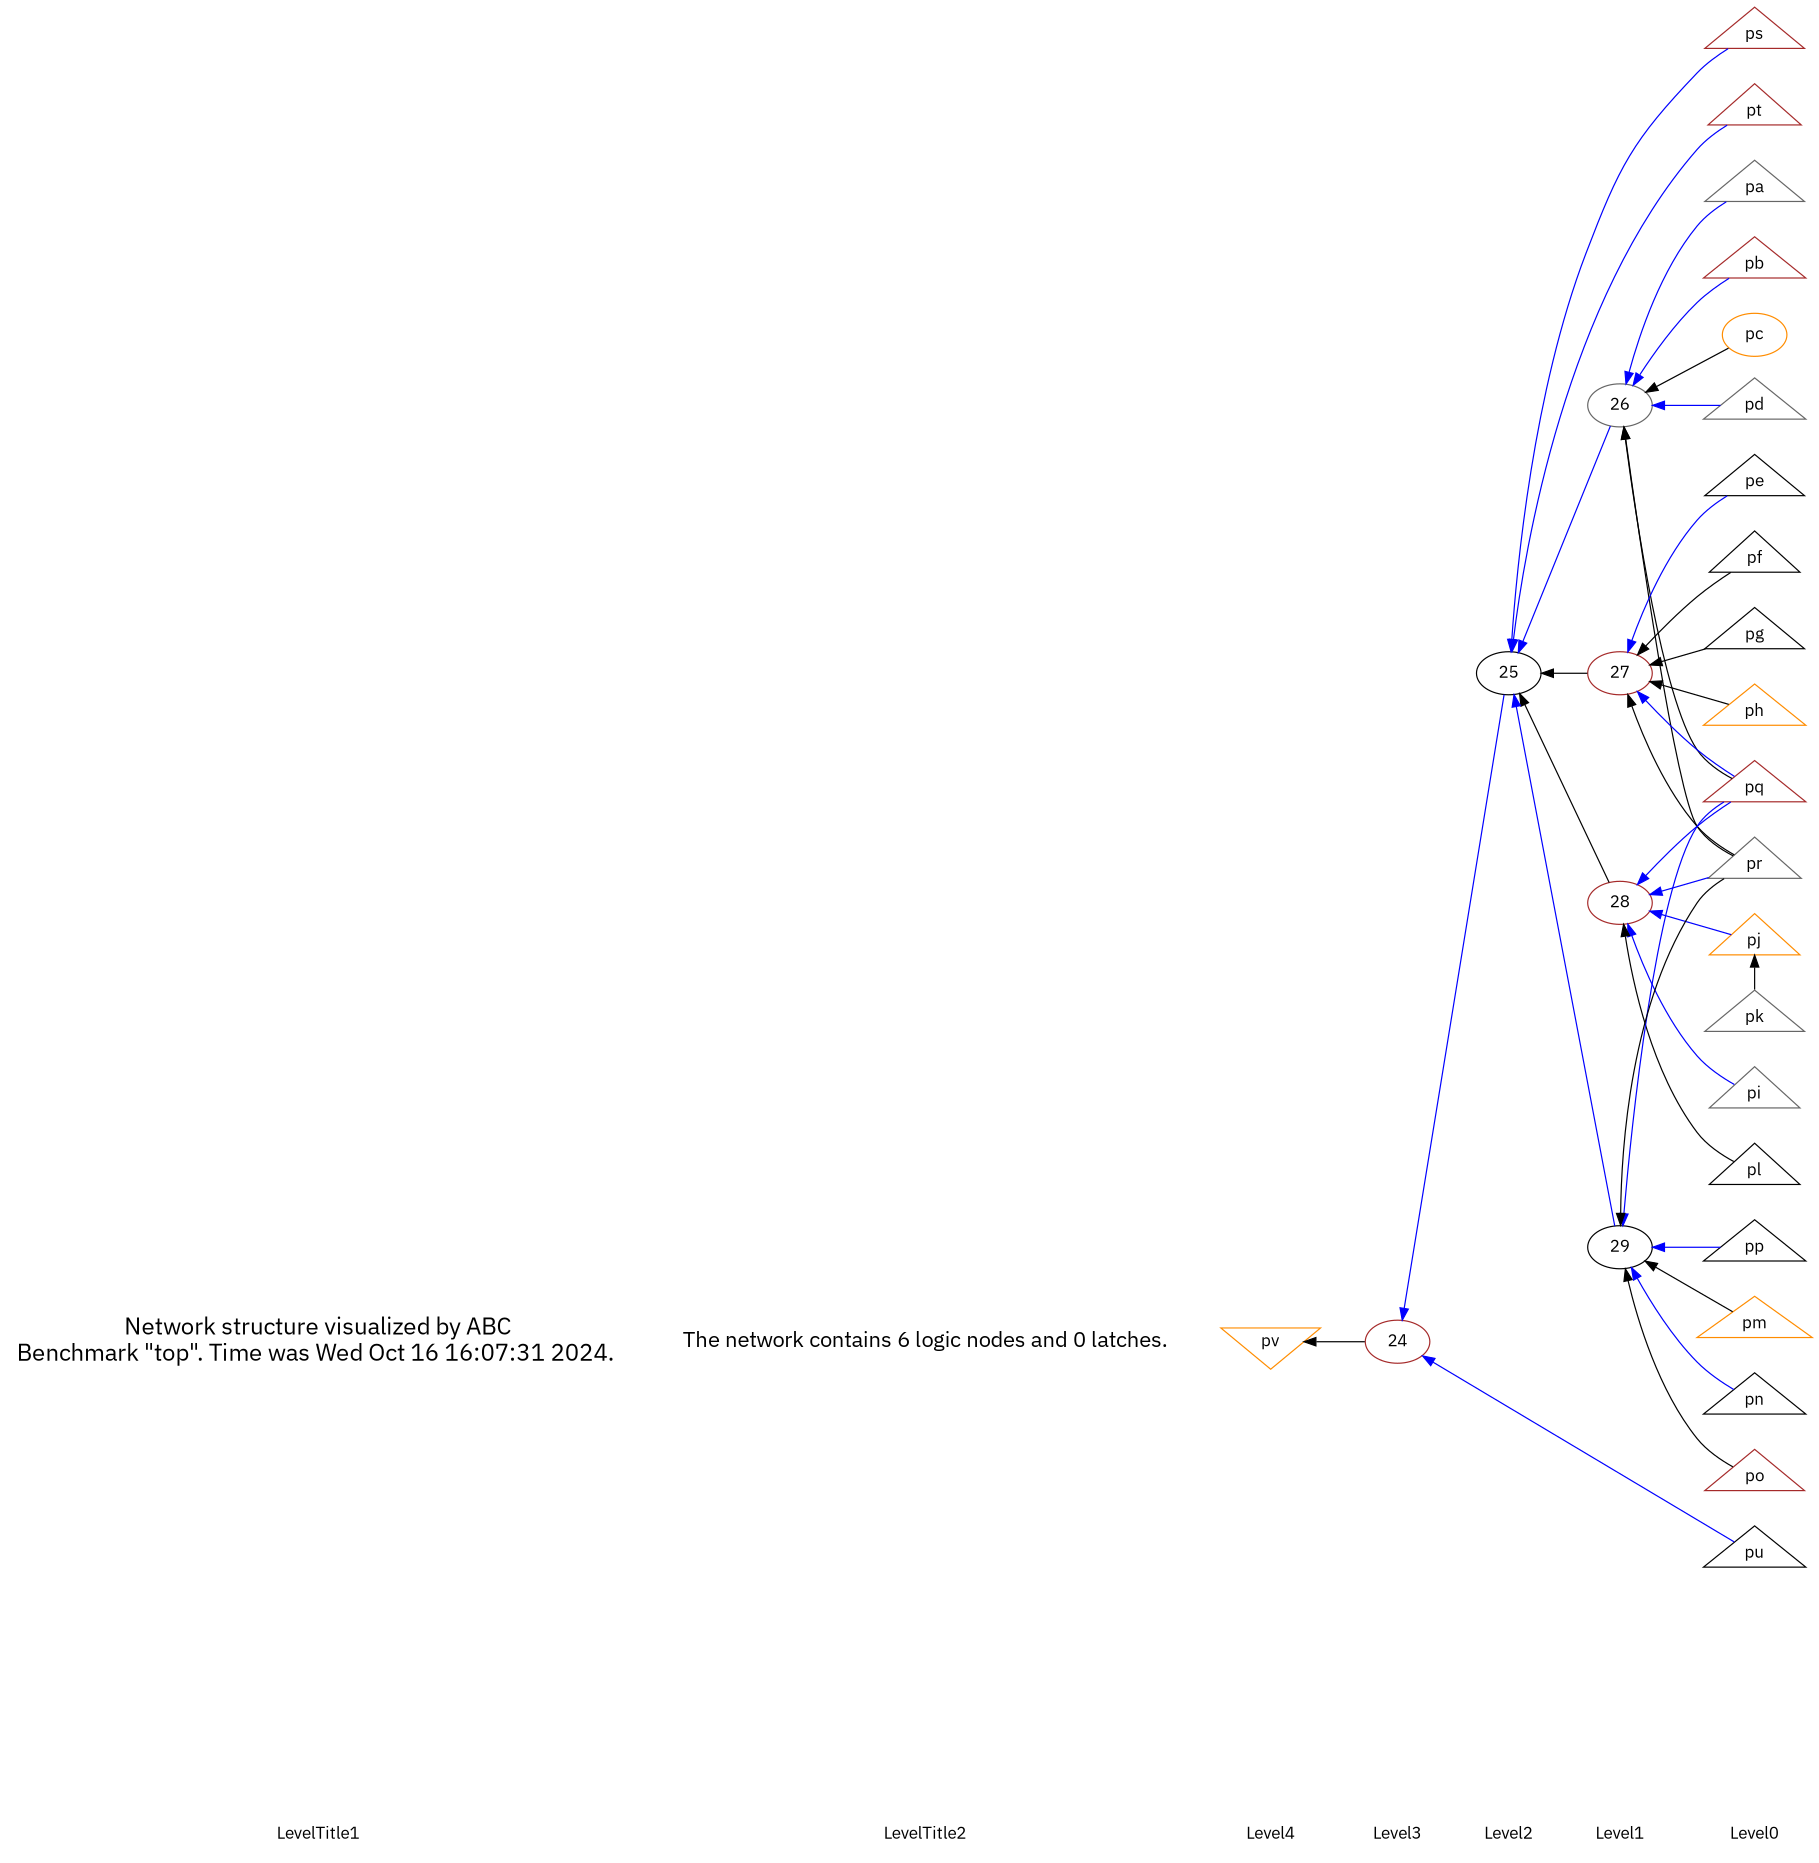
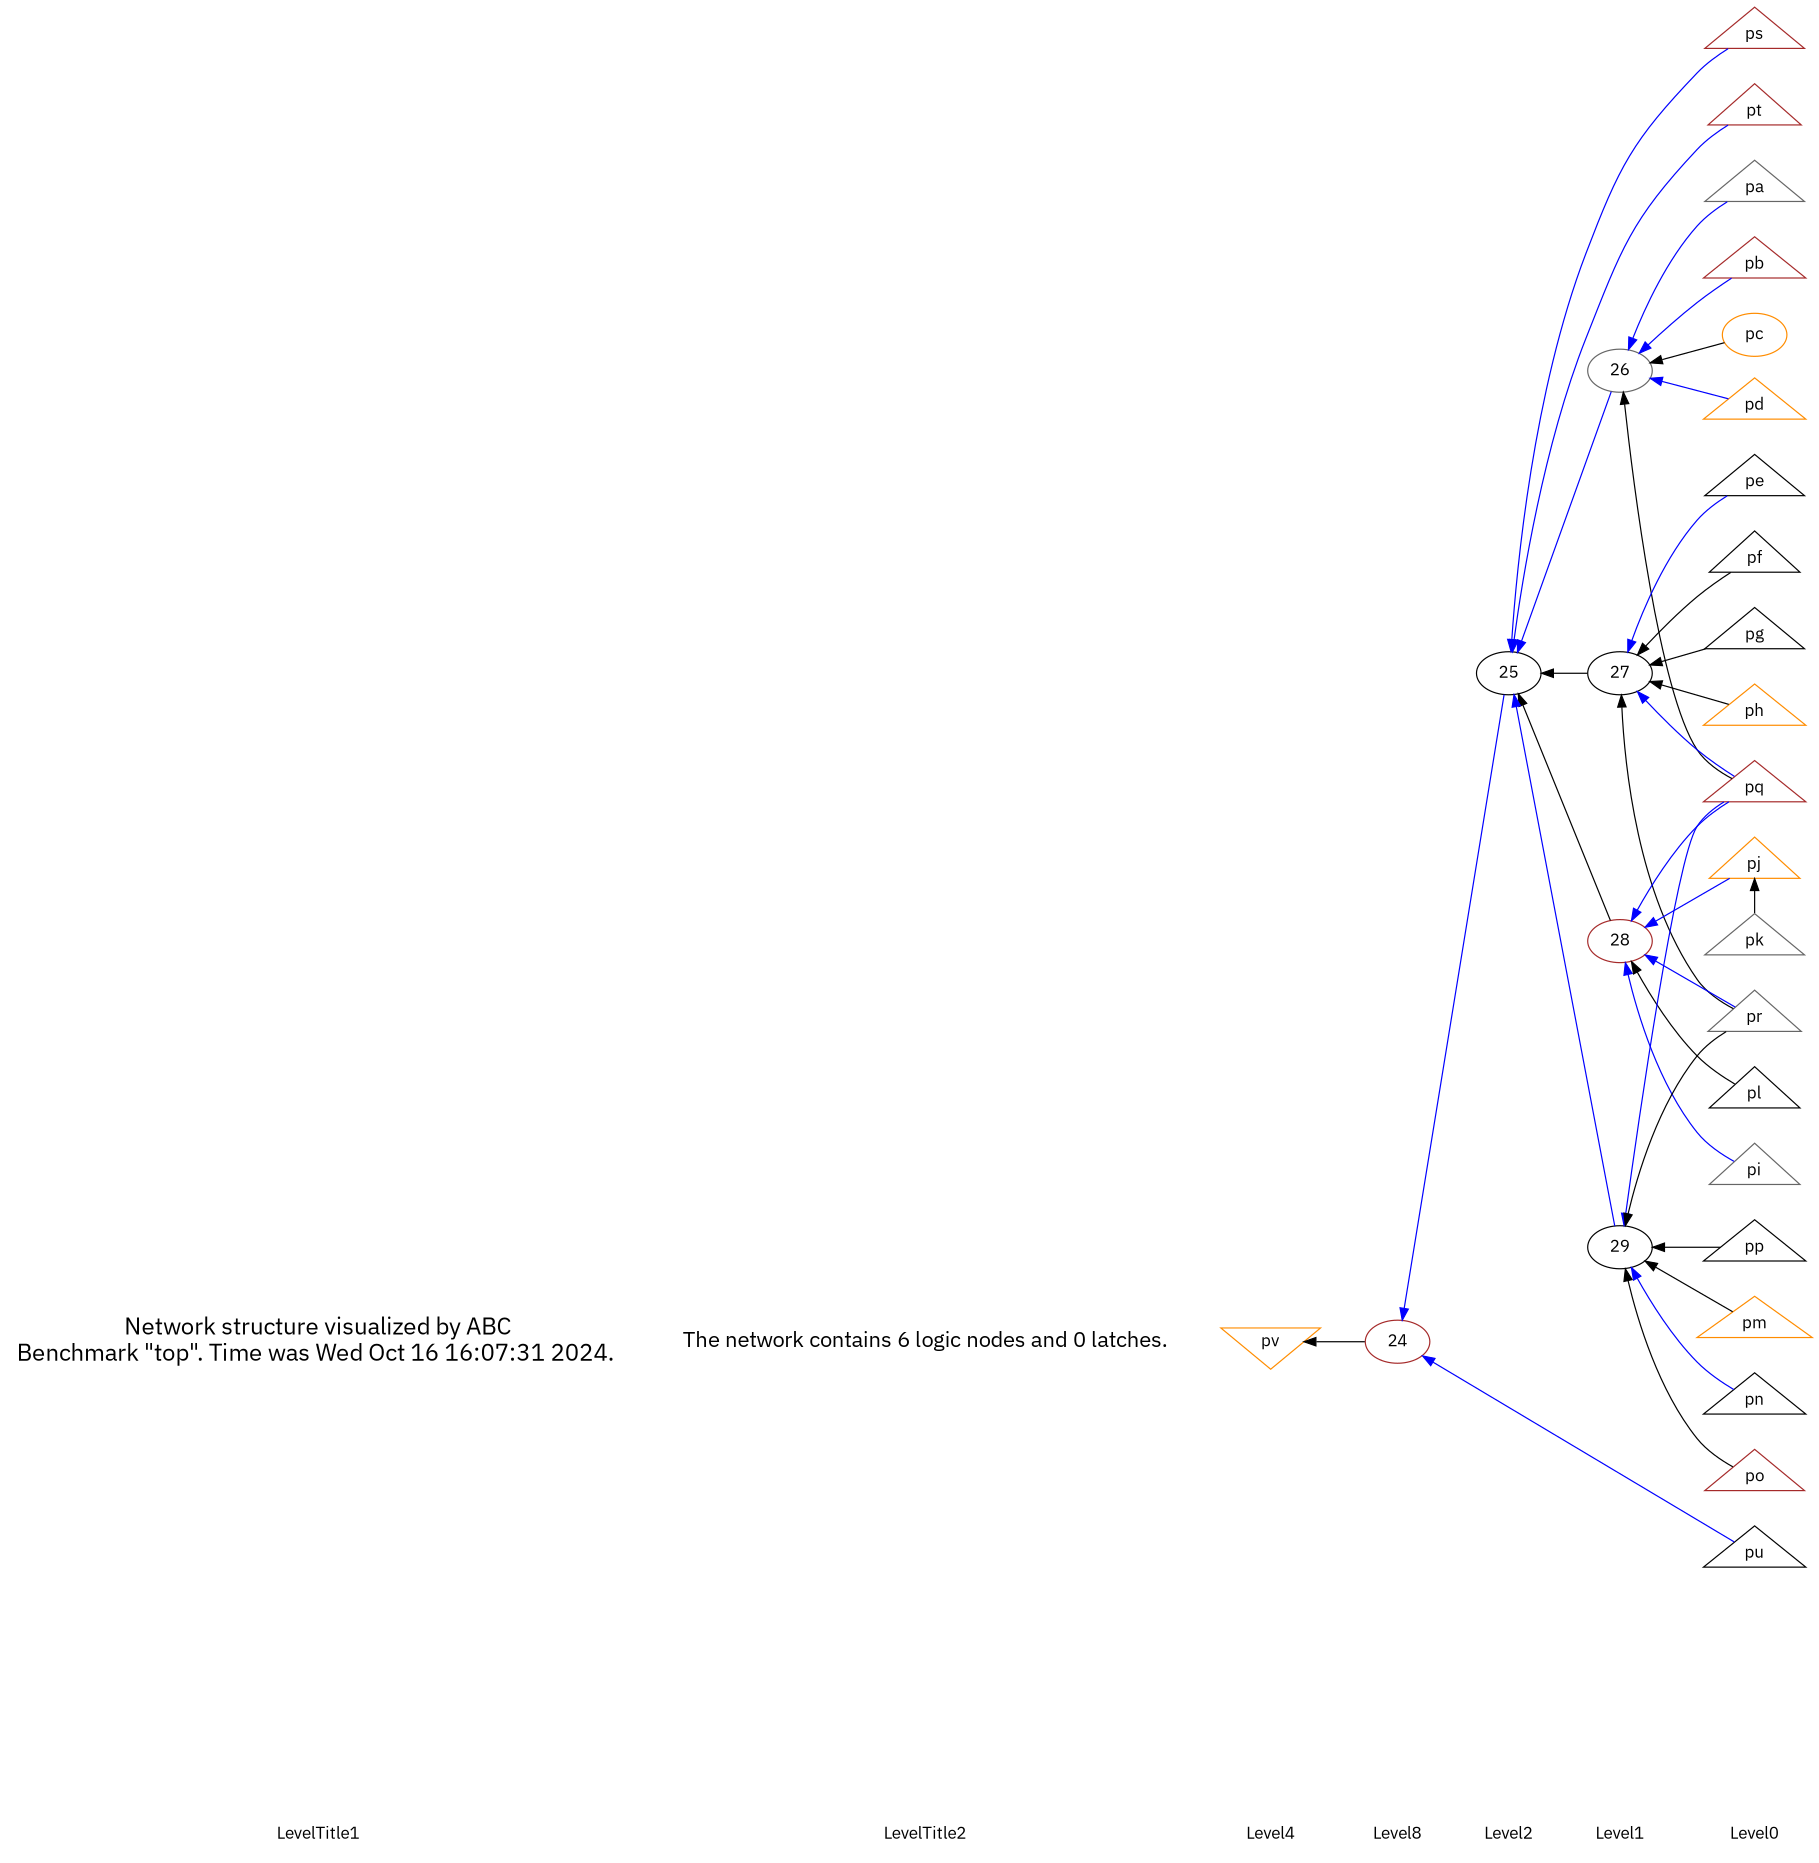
(1755, 405) -> (1755, 405)
(1620, 673) -> (1620, 673)
(1666, 701) -> none
(1693, 1247) -> (1693, 1247)
(1398, 1834) -> (1398, 1834)
